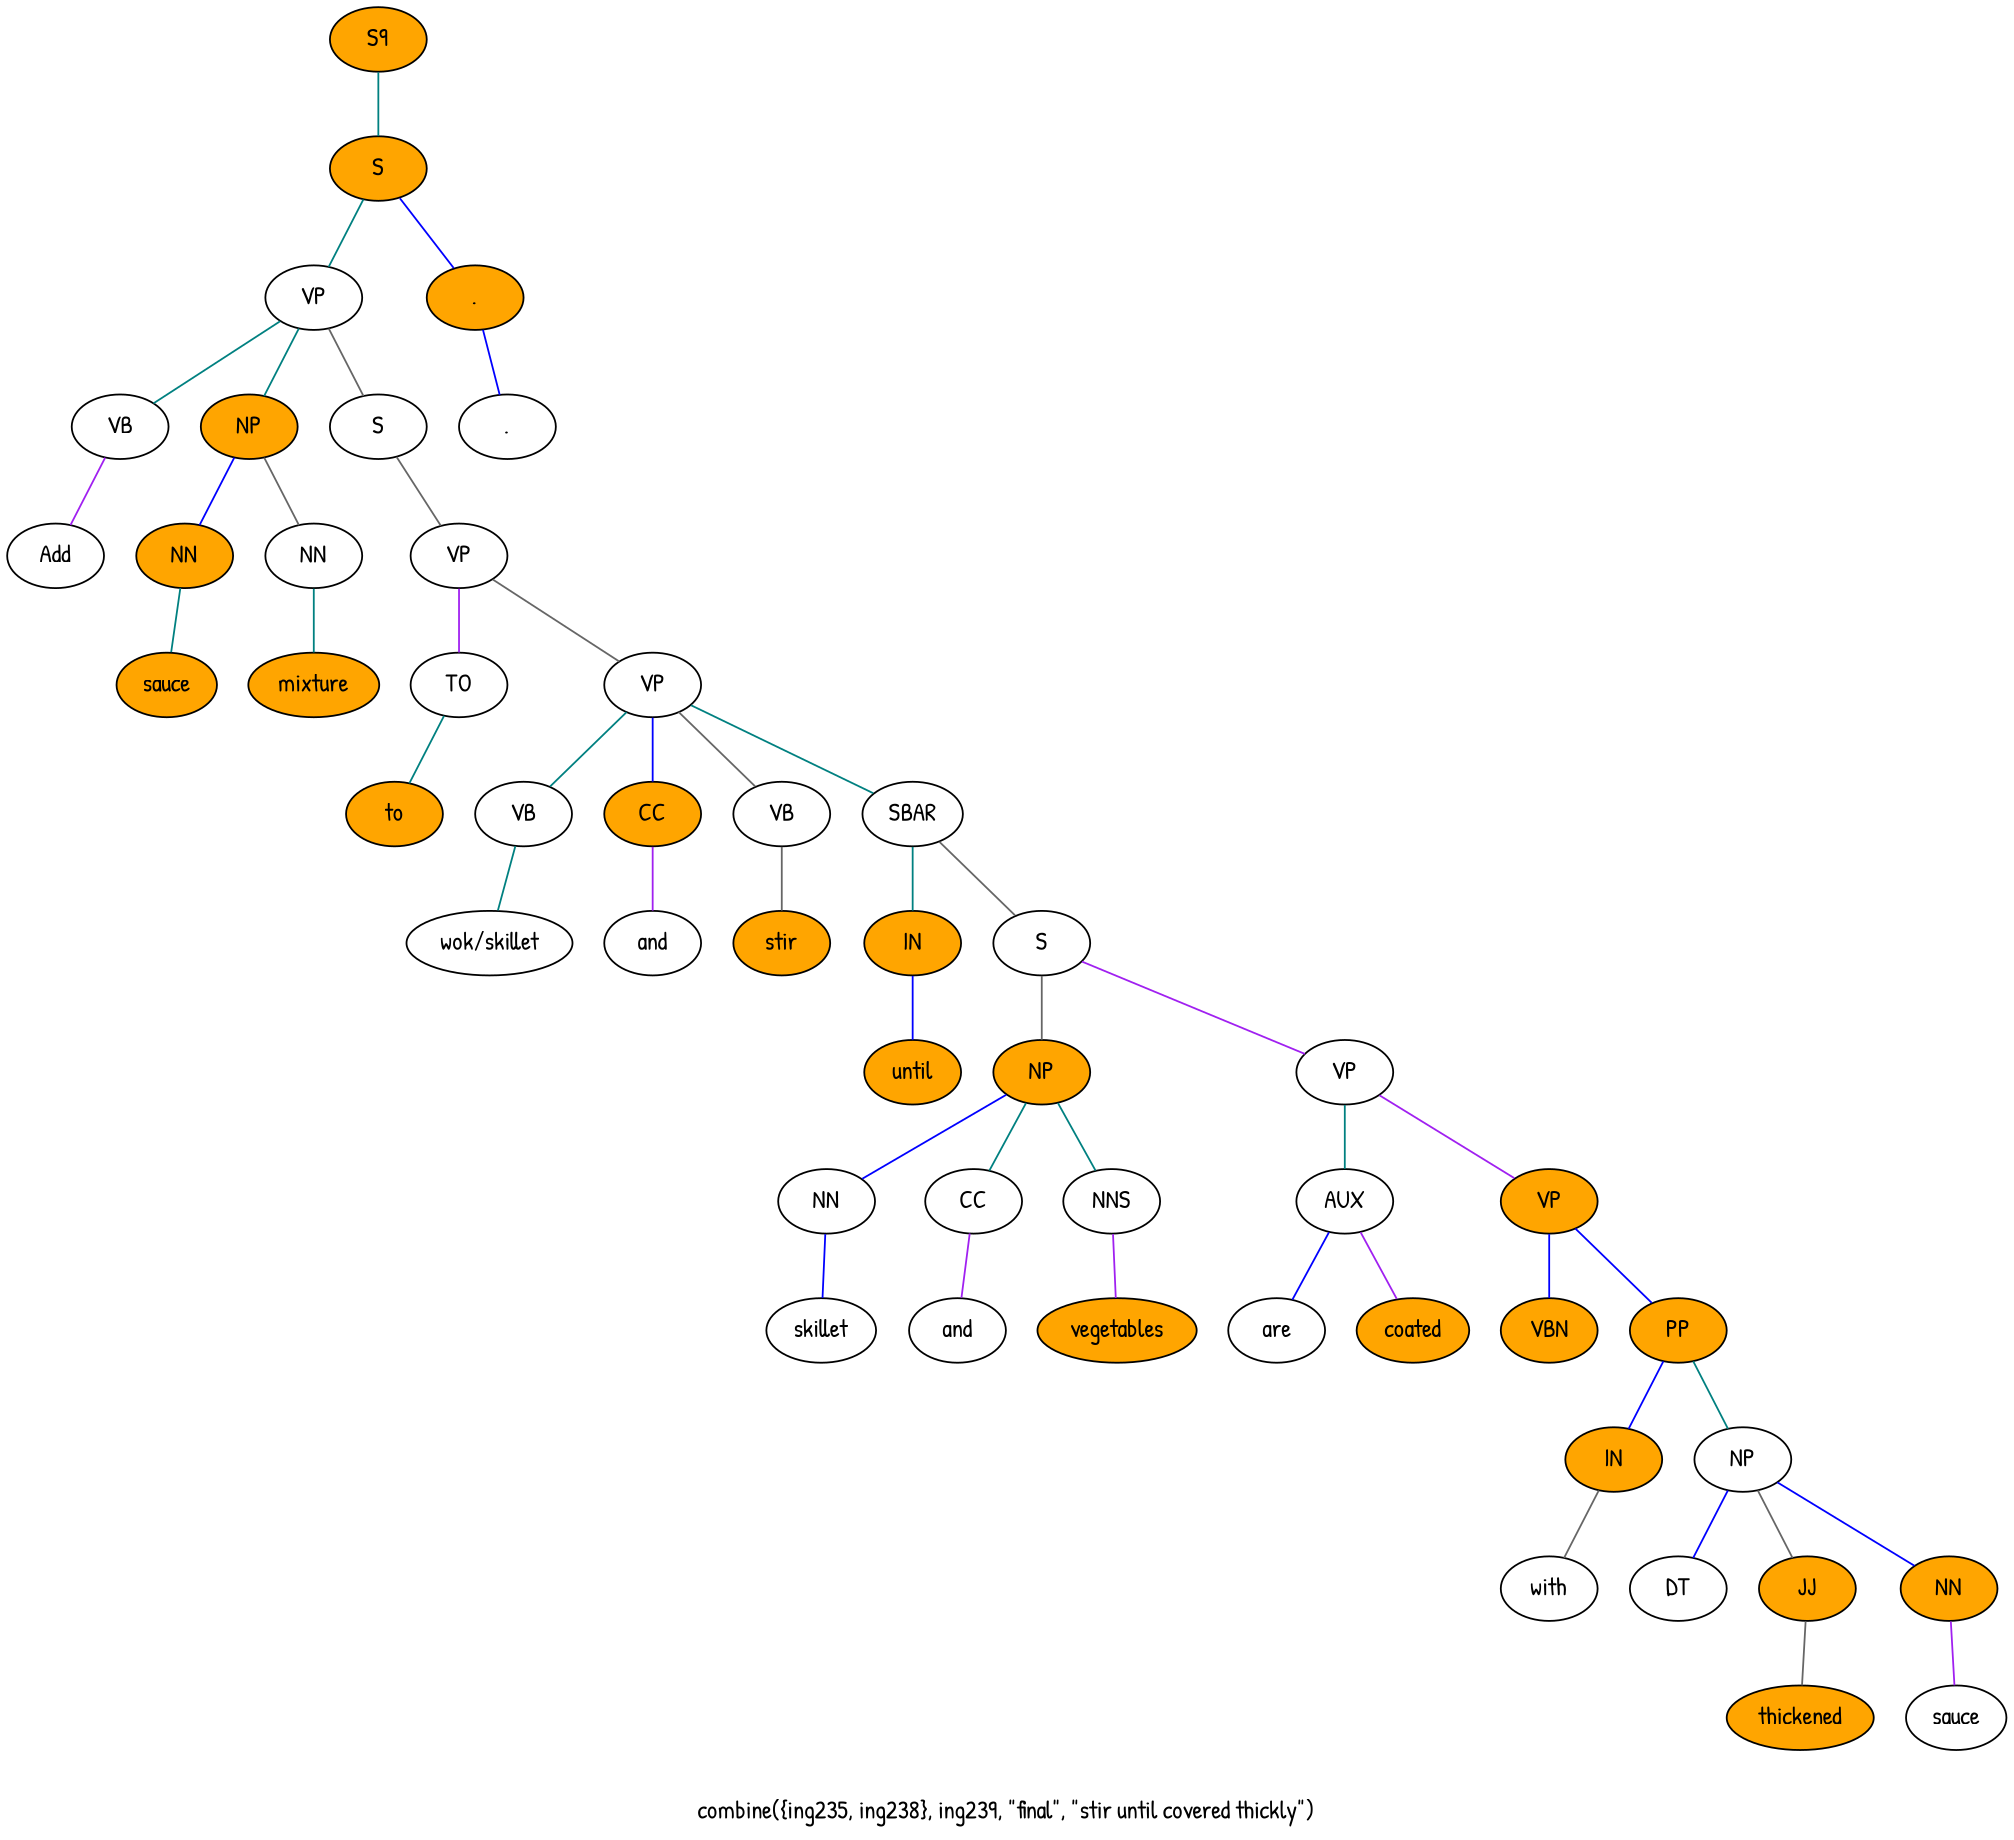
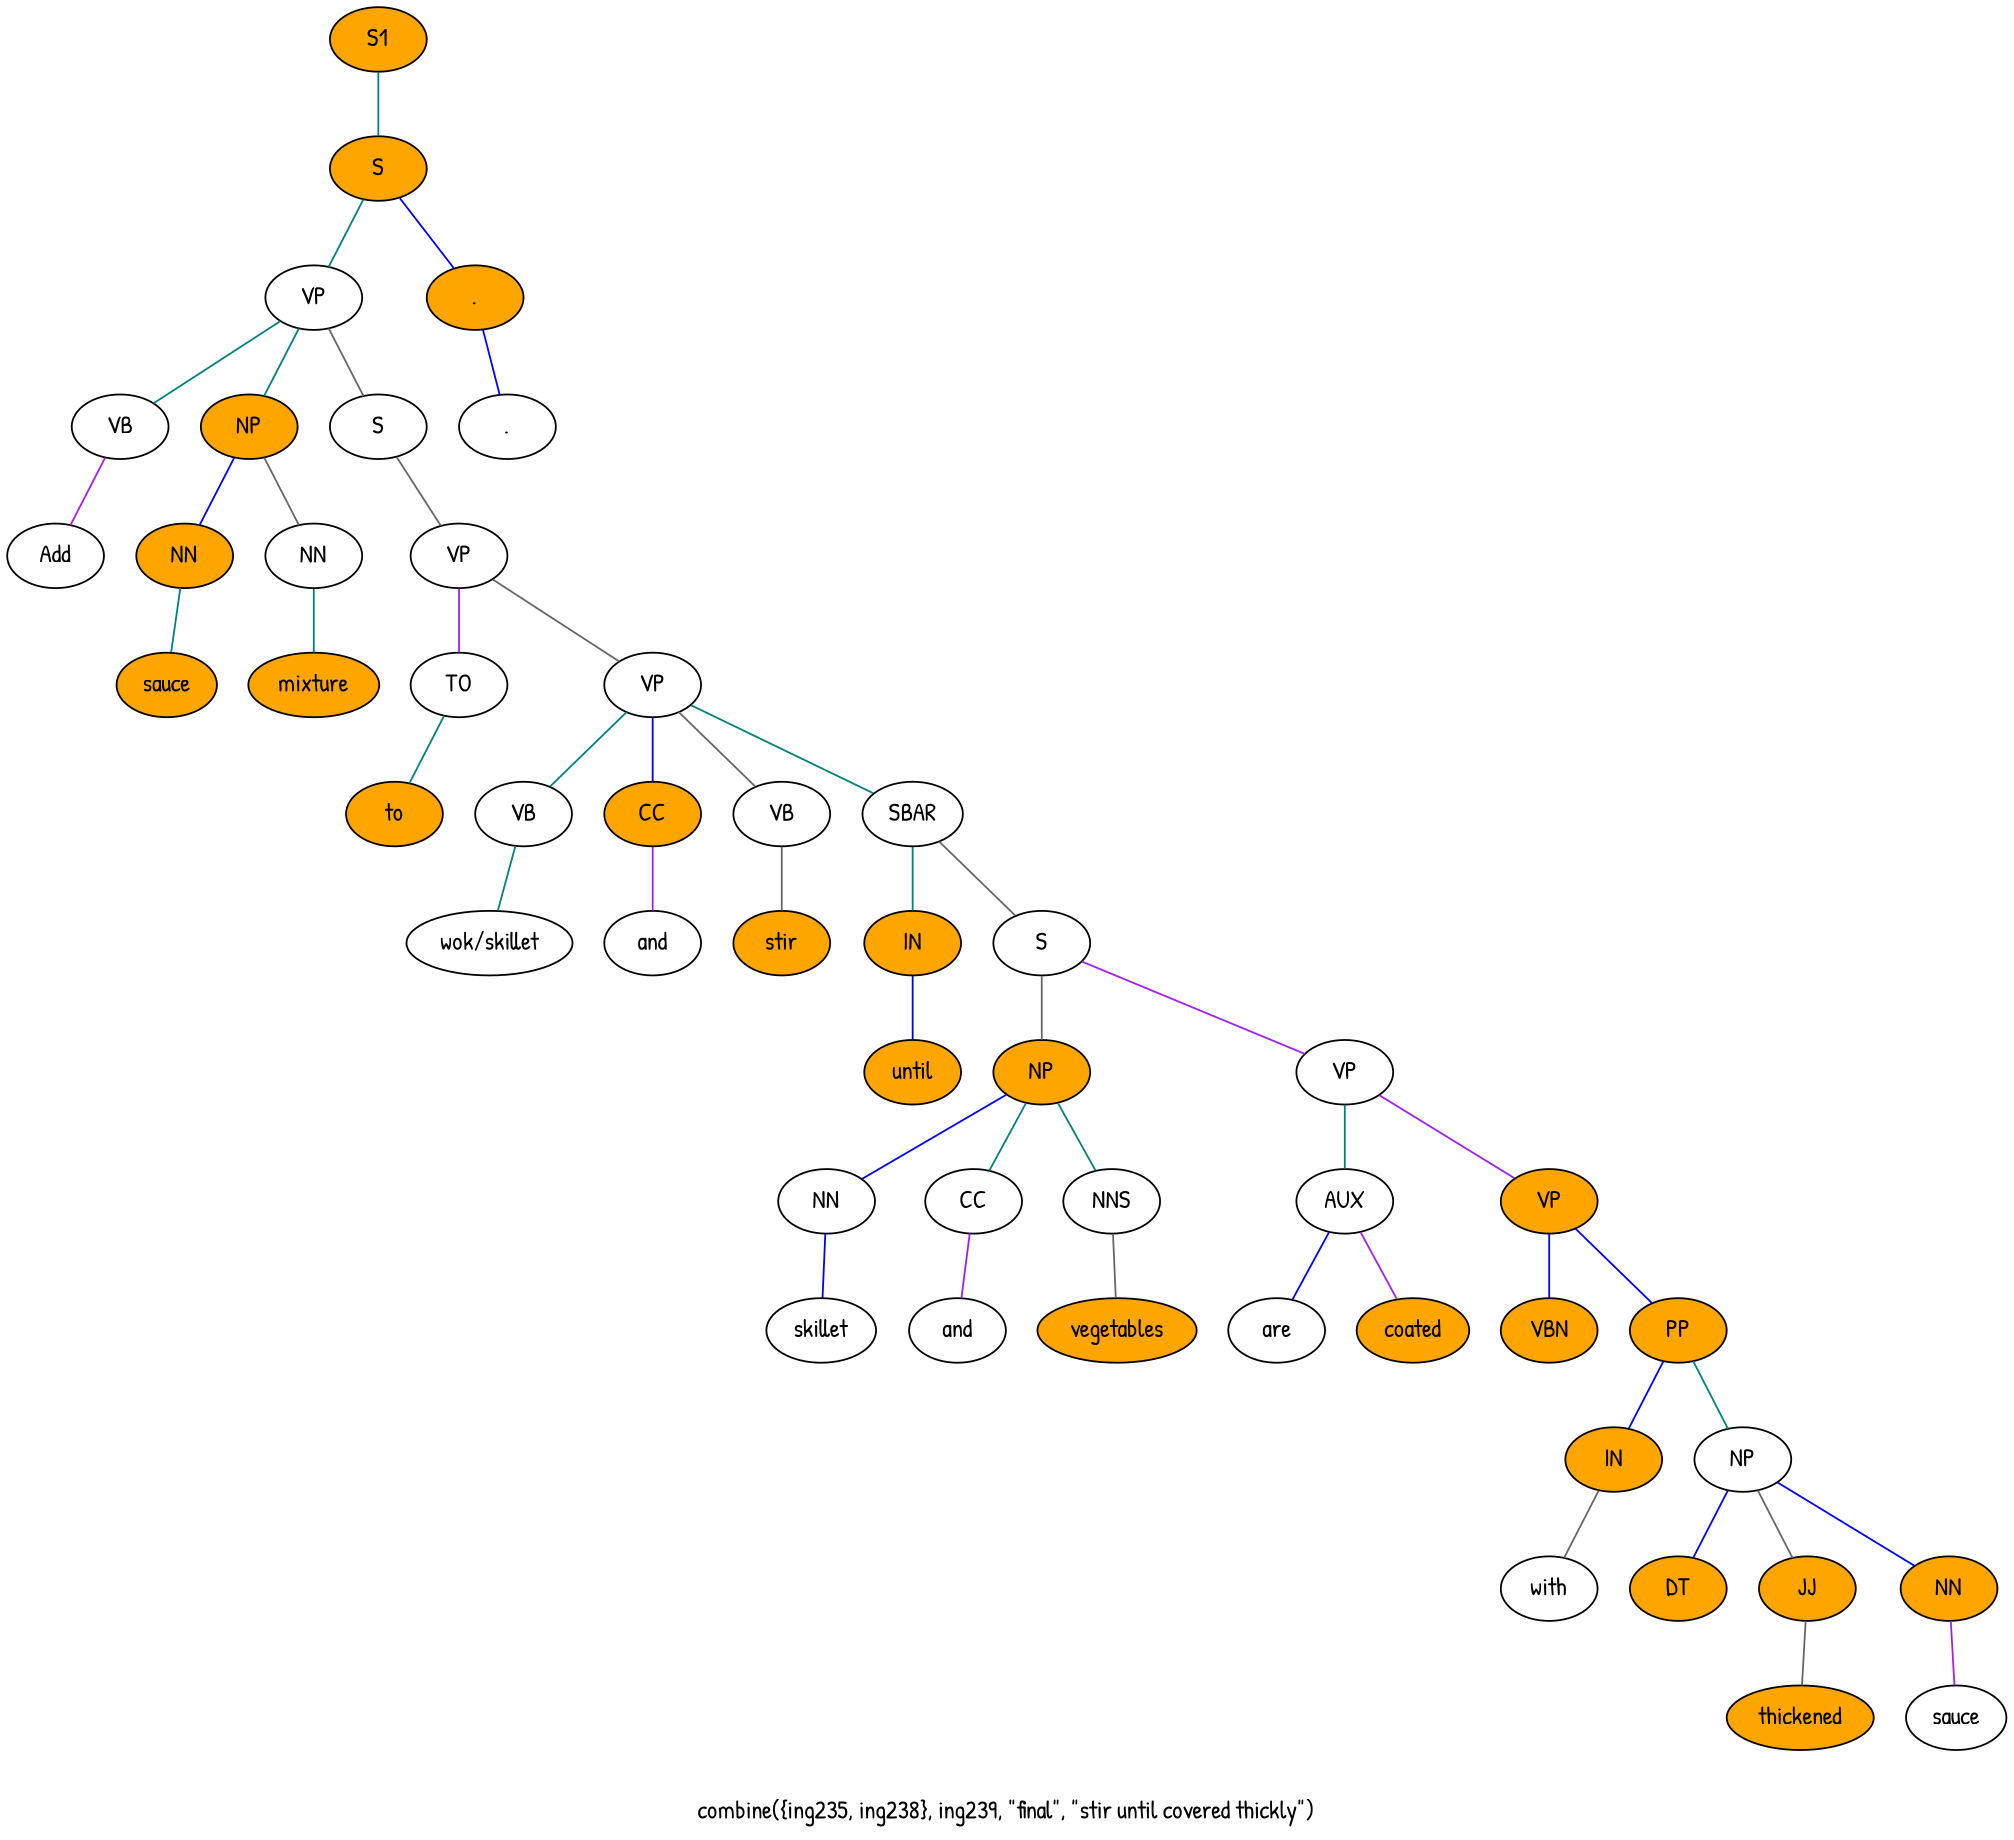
(378, 39) -> (378, 39)
(1114, 1266) -> (1114, 1266)
(1678, 1589) -> (1678, 1589)
